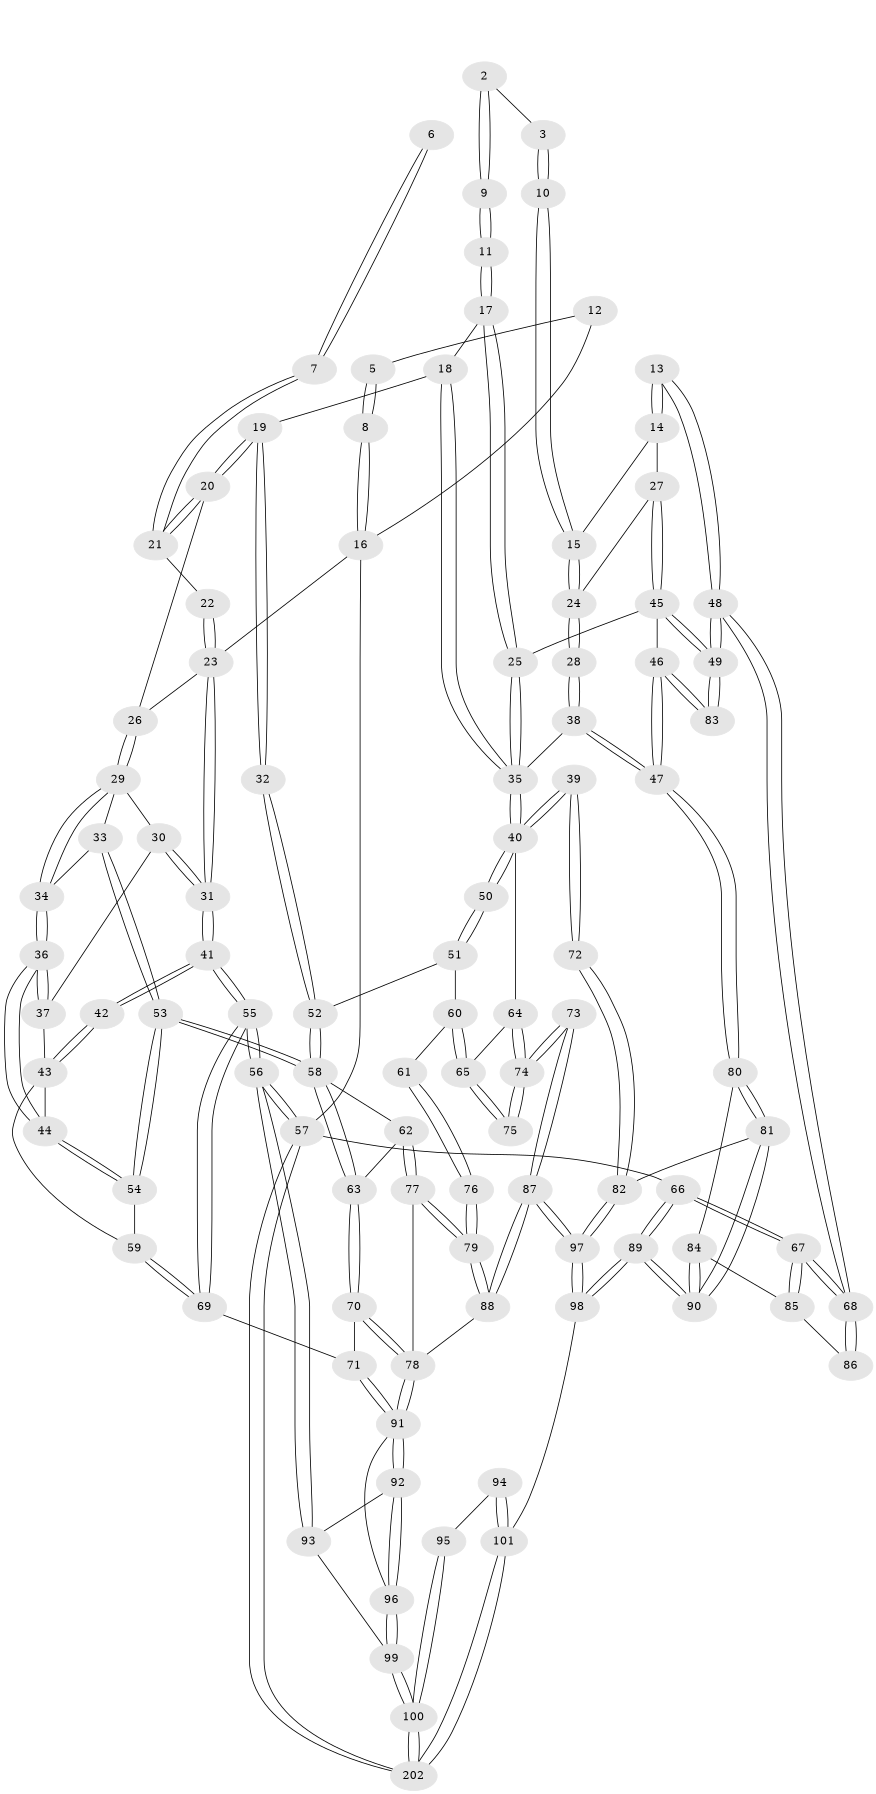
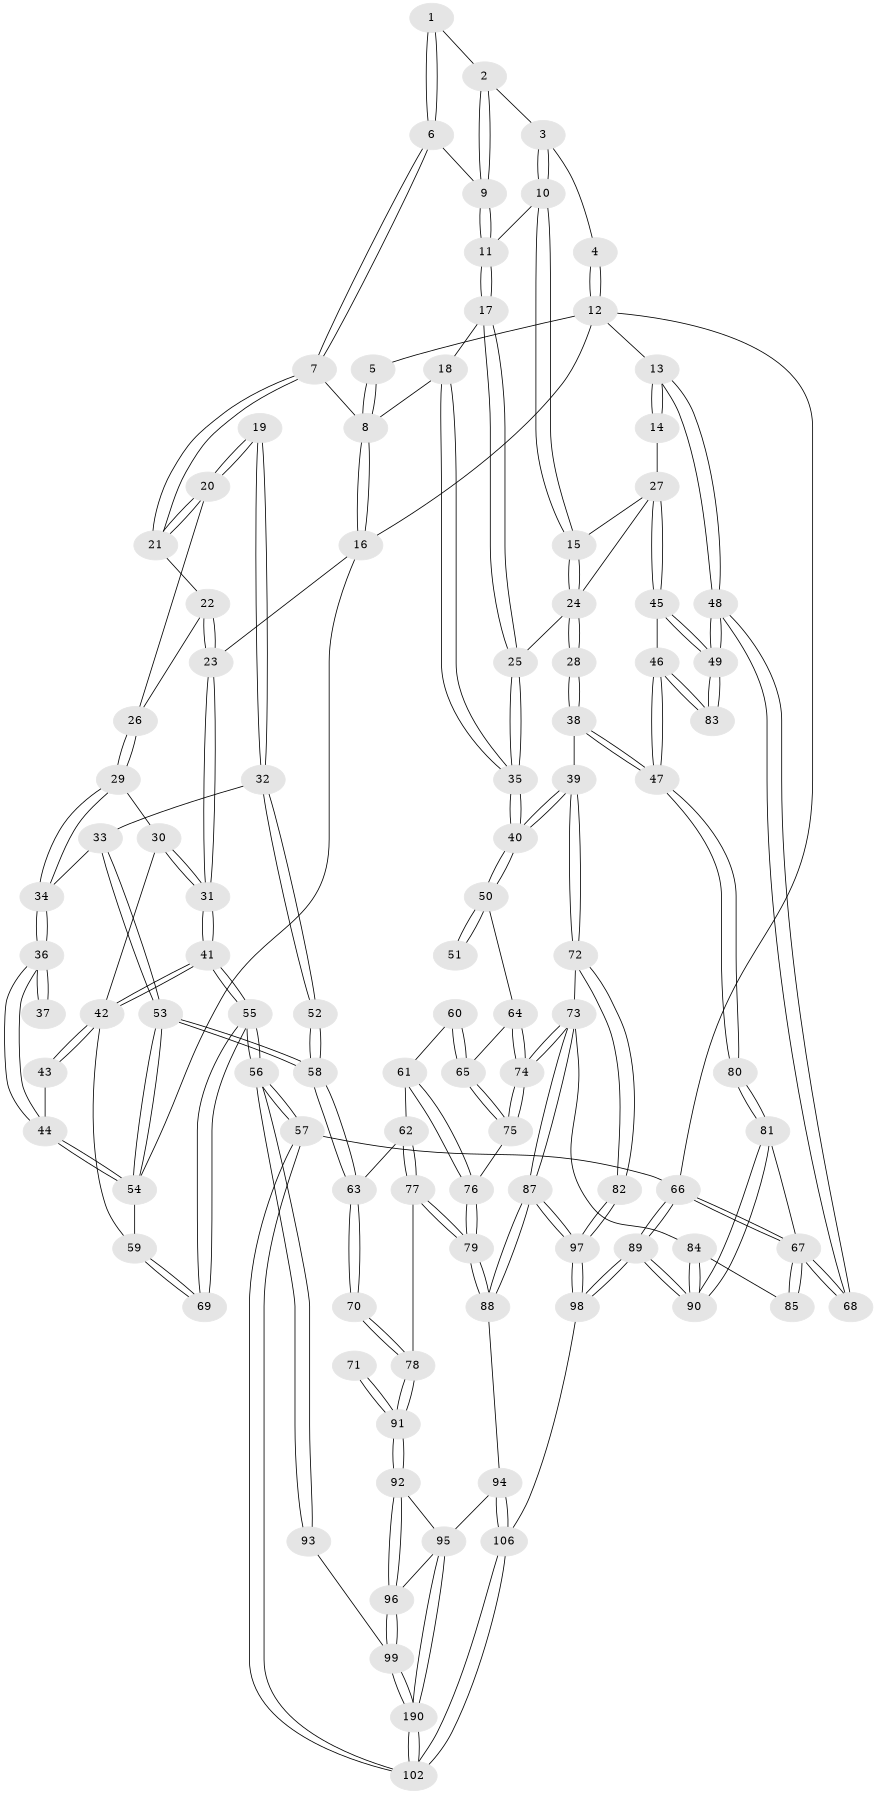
none -> (432, 18)
none -> (458, 164)
none -> (515, 223)
none -> (595, 252)
none -> (626, 340)
none -> (340, 399)
(353, 399) -> (406, 399)
(616, 487) -> (616, 516)
(585, 631) -> (545, 633)
(173, 692) -> (172, 662)
none -> (813, 692)
(545, 750) -> (574, 750)
(109, 809) -> (180, 806)
(360, 847) -> (317, 892)
(101, 926) -> (131, 926)
(516, 926) -> (501, 955)
(385, 985) -> none
(455, 985) -> none
none -> (575, 985)
(44, 1043) -> none
(361, 1102) -> (406, 1102)
(692, 1158) -> (784, 1190)
none -> (491, 1161)
(718, 1161) -> (573, 1167)
(36, 1177) -> (94, 1135)
(280, 1336) -> none
(354, 1336) -> none
(450, 1336) -> (494, 1395)
(851, 1366) -> none
(353, 1512) -> (421, 1512)
(366, 1514) -> (418, 1571)
(504, 1542) -> (504, 1542)
(414, 1717) -> (414, 1717)
(414, 1776) -> (414, 1776)
